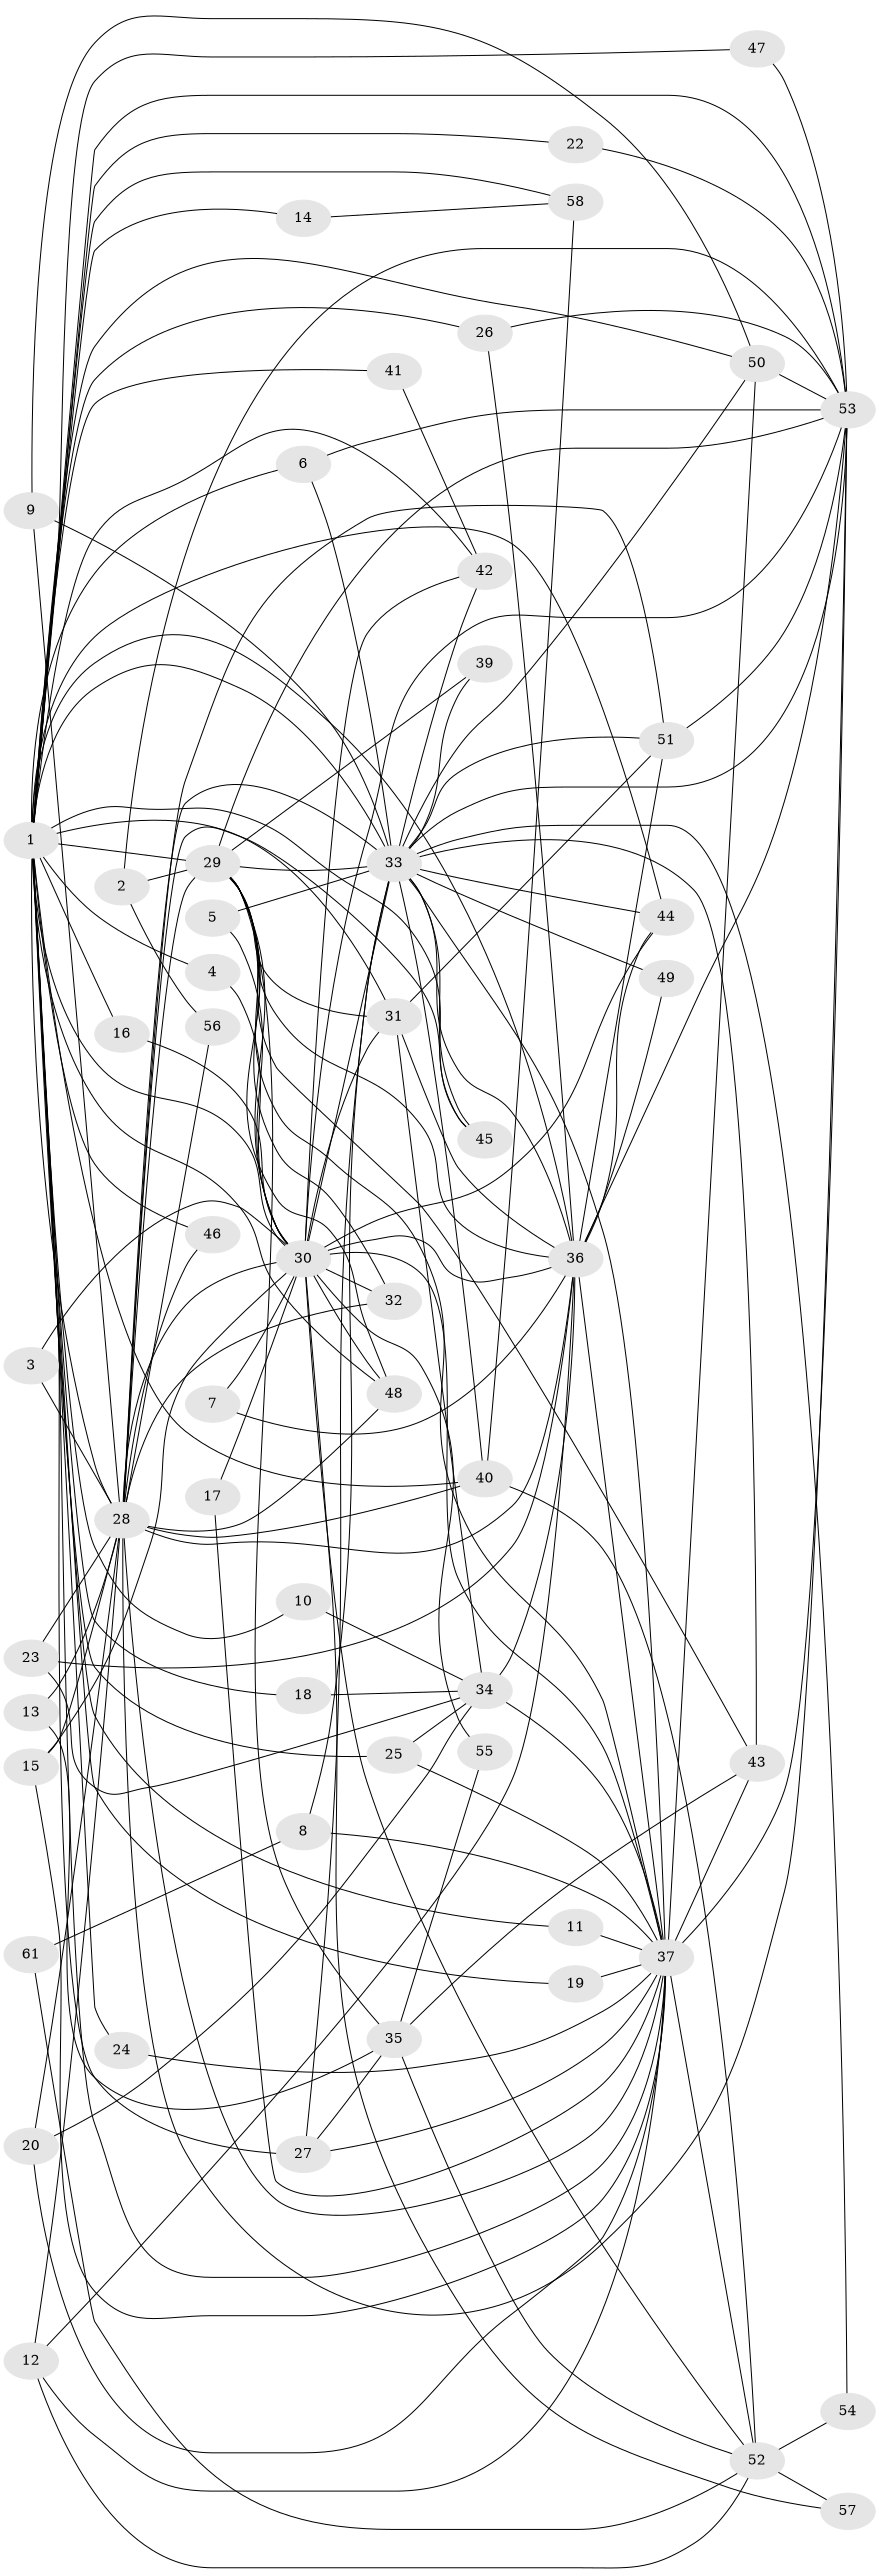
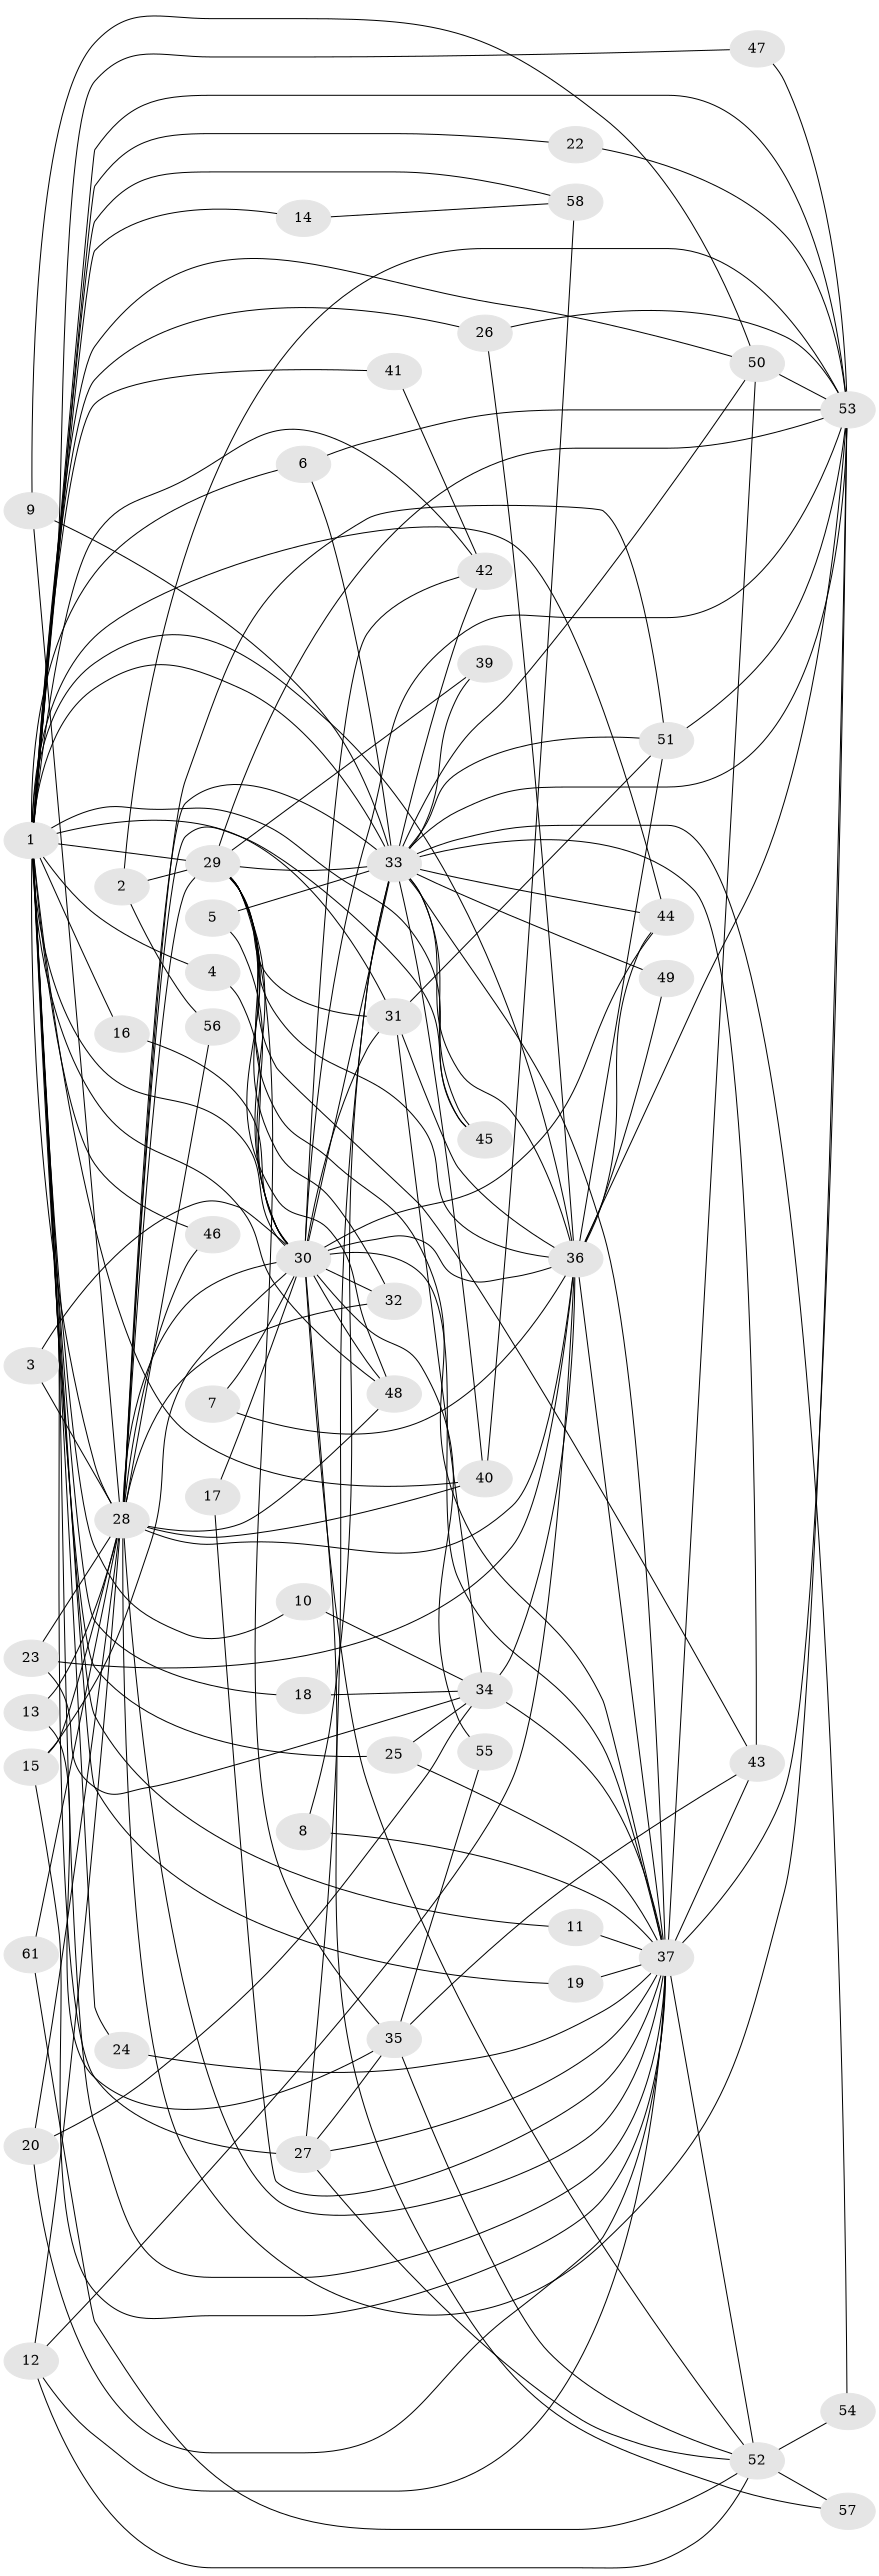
(173, 1891) -> (56, 1837)
(707, 1932) -> (469, 2331)
